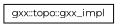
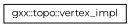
(59, 14) -> (65, 14)
